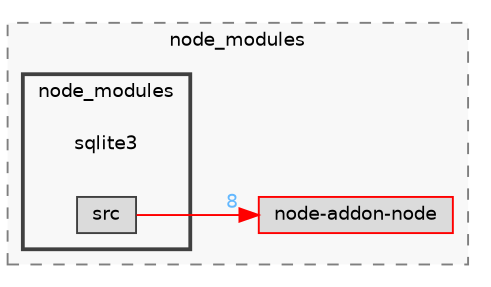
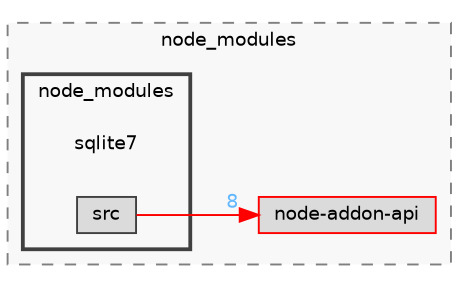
(107, 145) -> (107, 145)
(356, 215) -> (347, 215)
